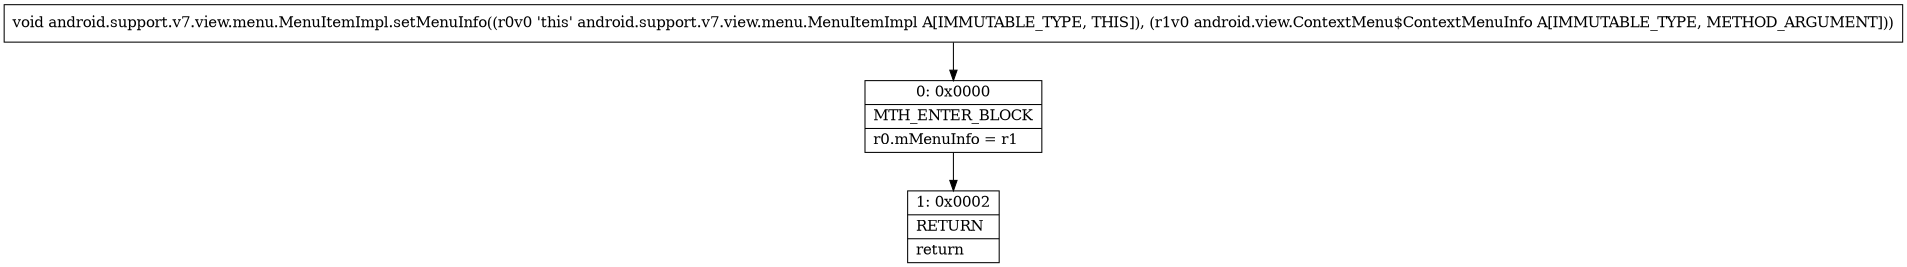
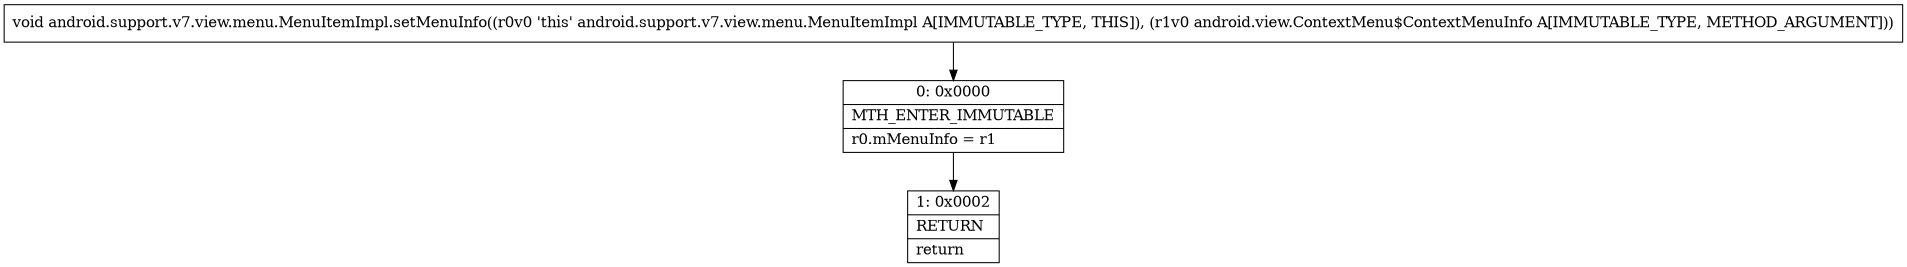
(953, 116) -> (953, 116)
